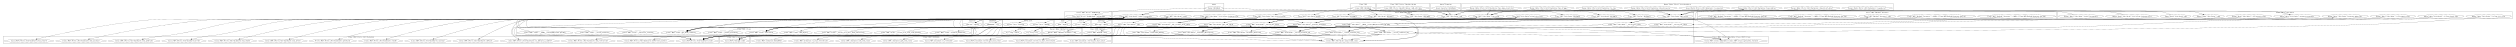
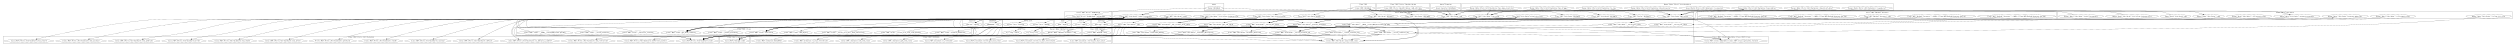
(1344, 16) -> none
(2441, 16) -> none
